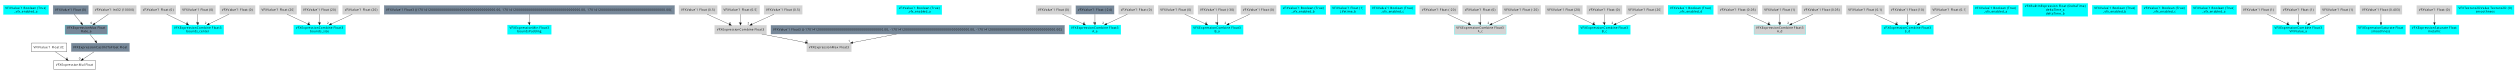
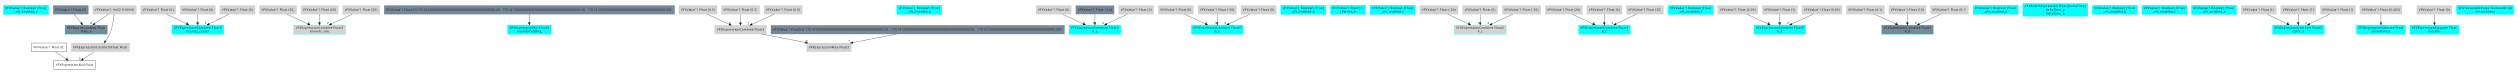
(320, 30) -> (320, 30)
(1780, 30) -> (1780, 30)
(1908, 30) -> (1908, 30)
(2298, 30) -> (2298, 30)
(93, 38) -> (112, 28)
(100, 47) -> (100, 47)
